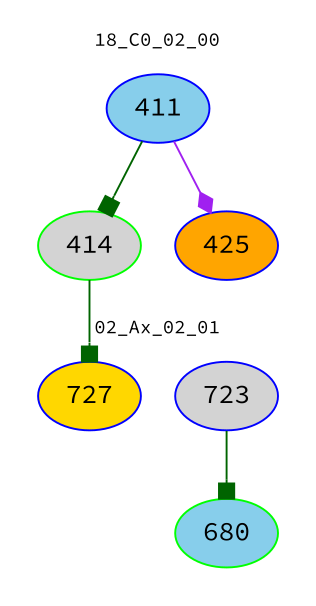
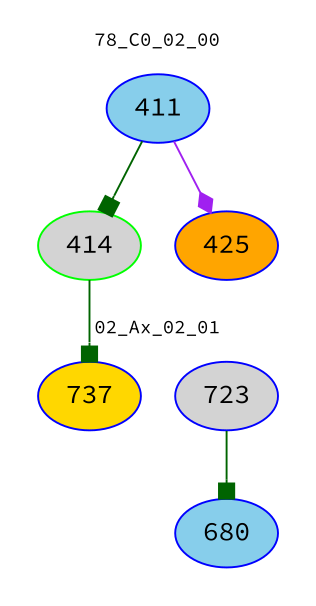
(158, 41) -> (158, 41)
(89, 396) -> (89, 396)
(227, 533) -> (227, 533)
